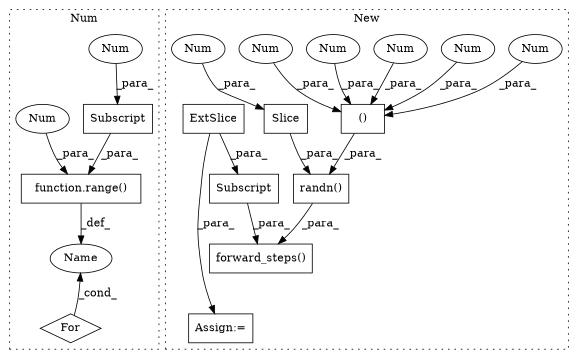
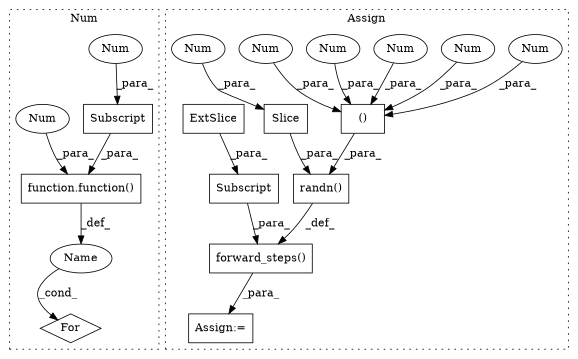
(367, 19) -> (367, 19)
(81, 189) -> (81, 189)
(198, 220) -> (243, 290)
(320, 224) -> (320, 224)
(78, 298) -> (38, 290)
